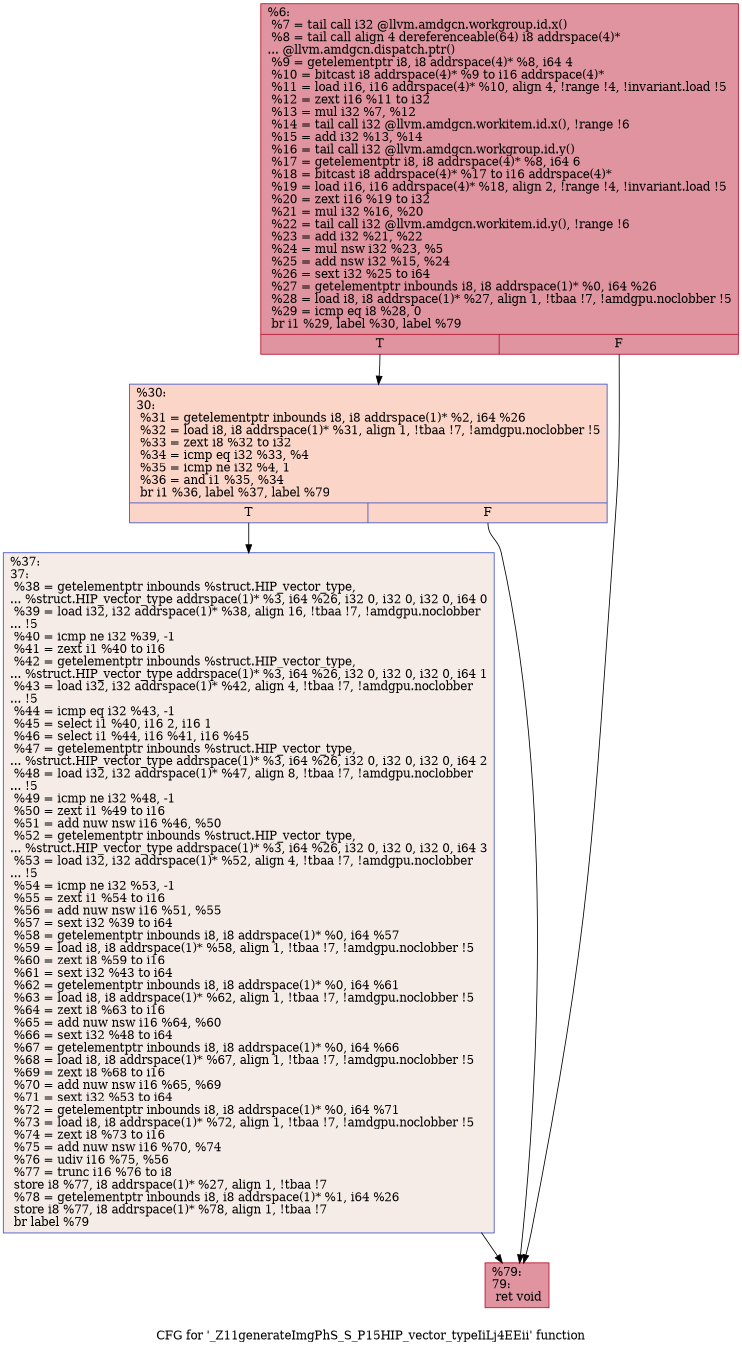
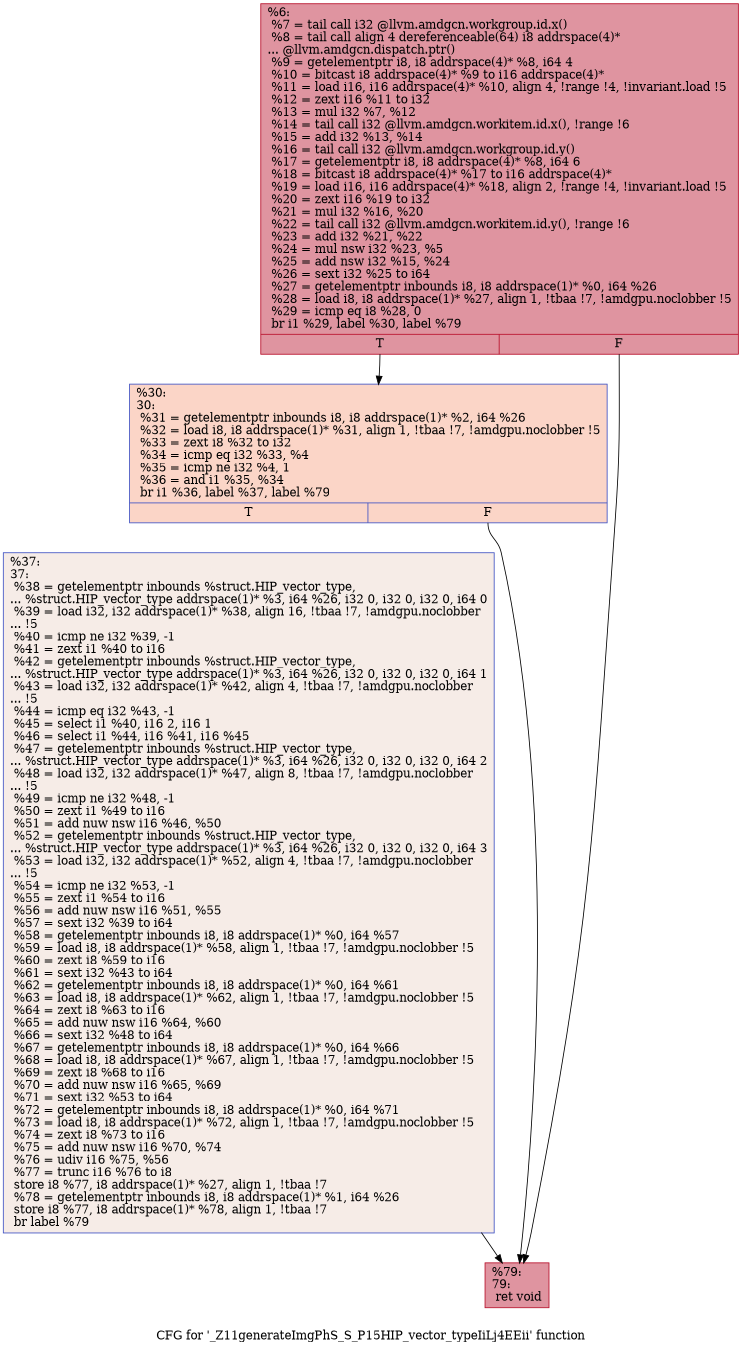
(249, 534) -> none
